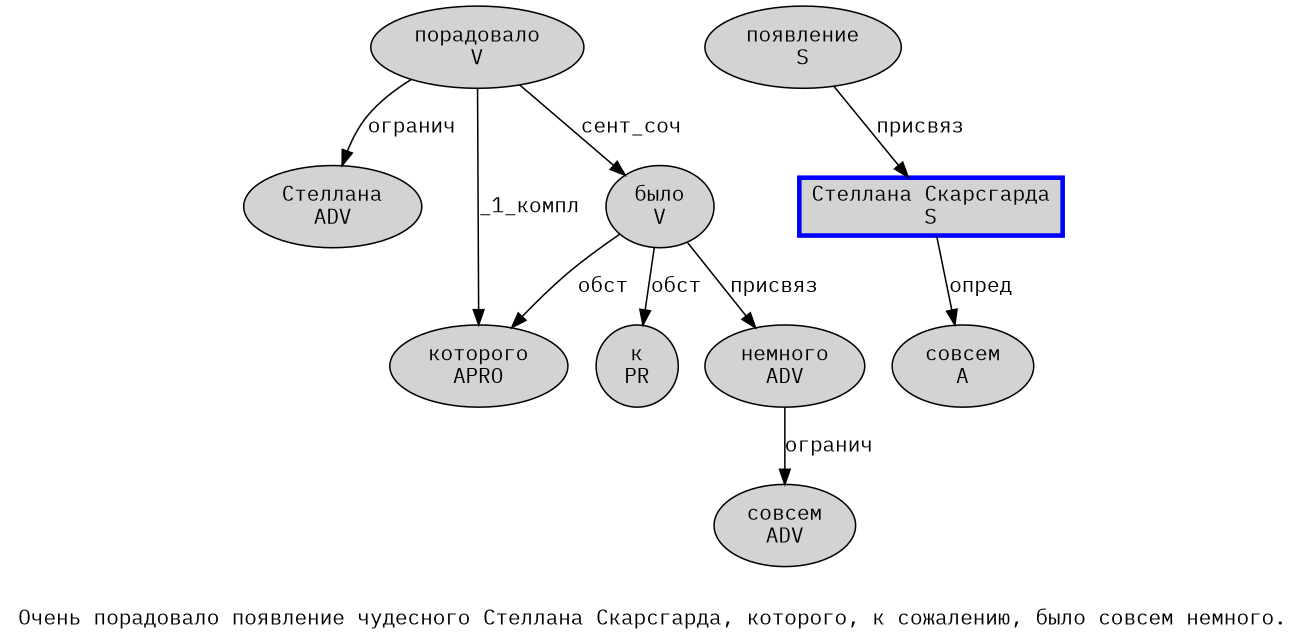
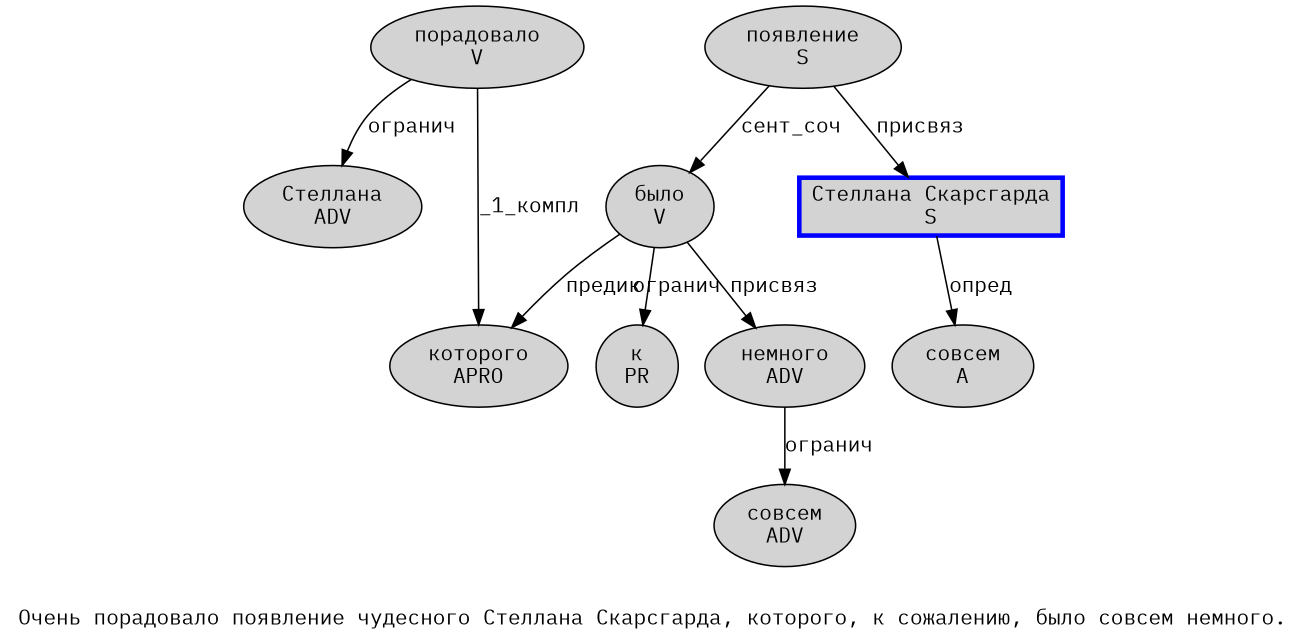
(567, 125) -> (735, 123)
(604, 286) -> (604, 286)
(677, 286) -> (677, 286)
